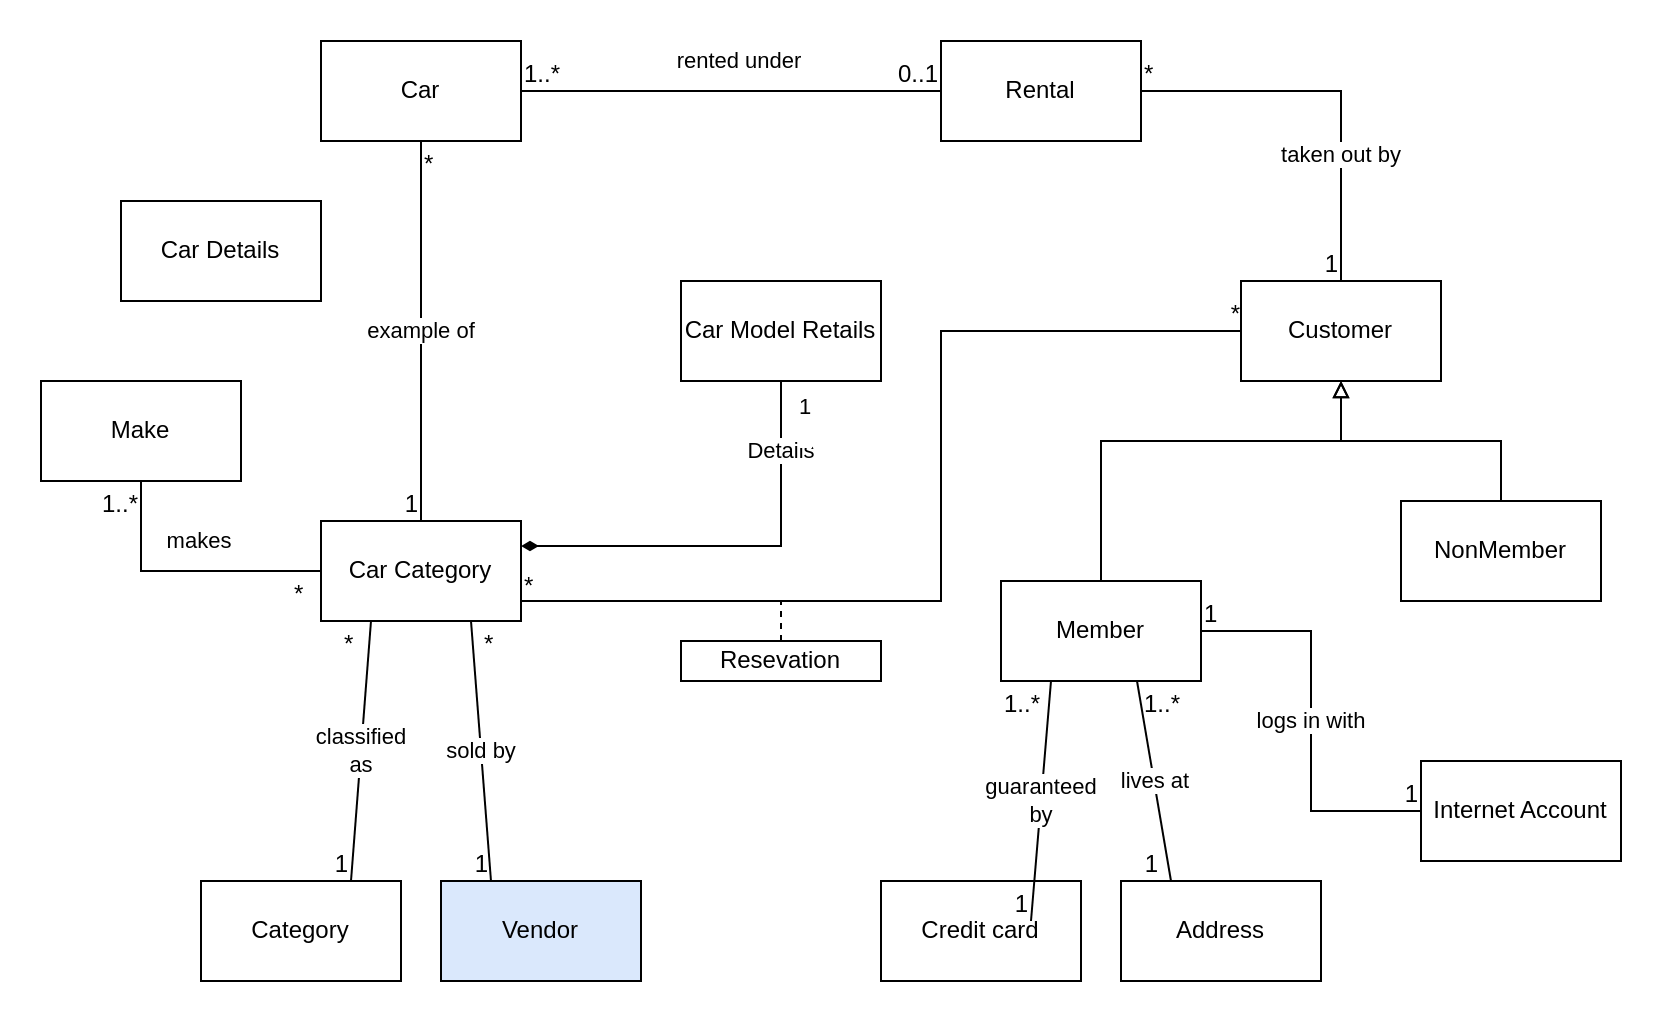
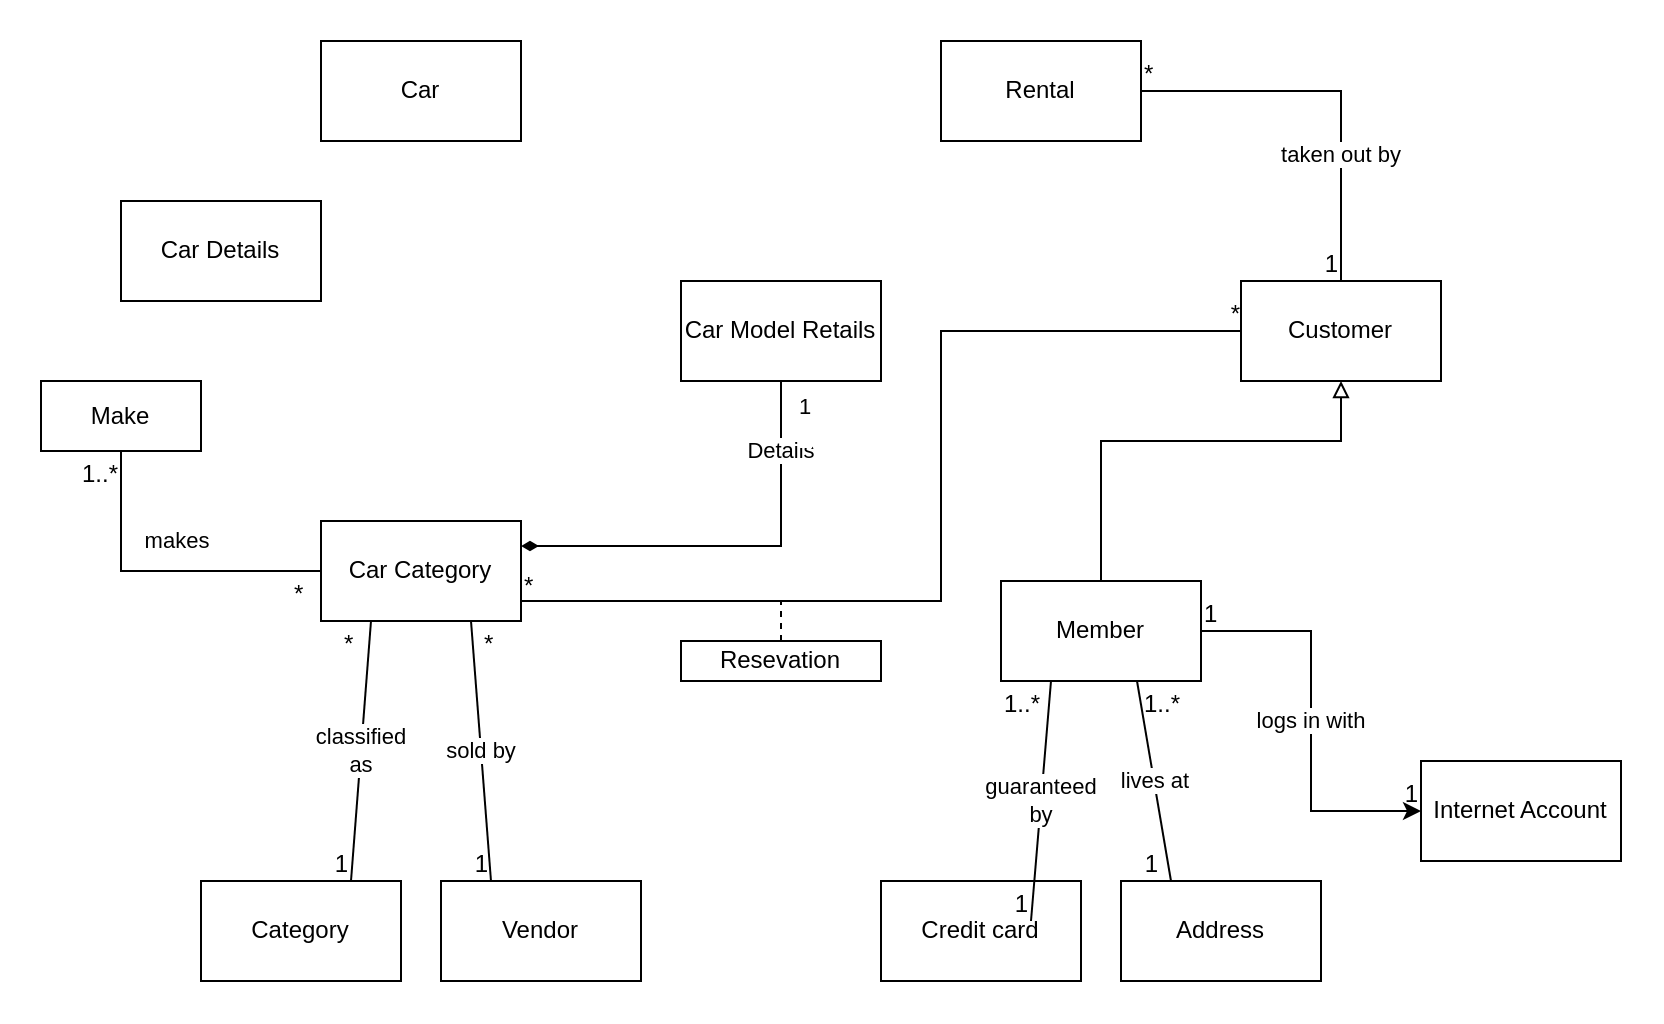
(731, 91) -> none
(421, 331) -> none
(141, 431) -> (121, 416)
(1453, 441) -> none
(1501, 551) -> none
(1411, 811) -> (1406, 811)
(541, 931) -> (541, 931)
